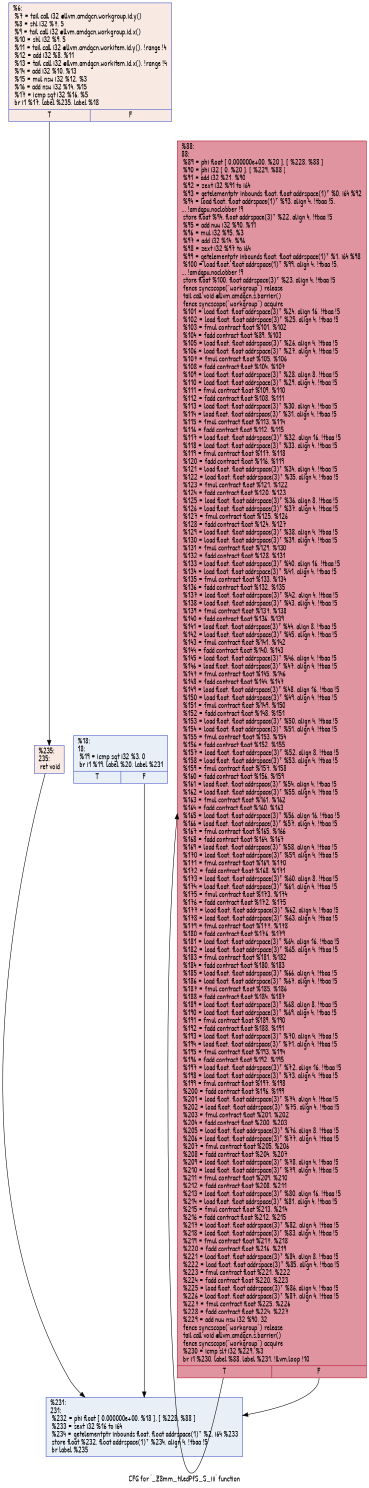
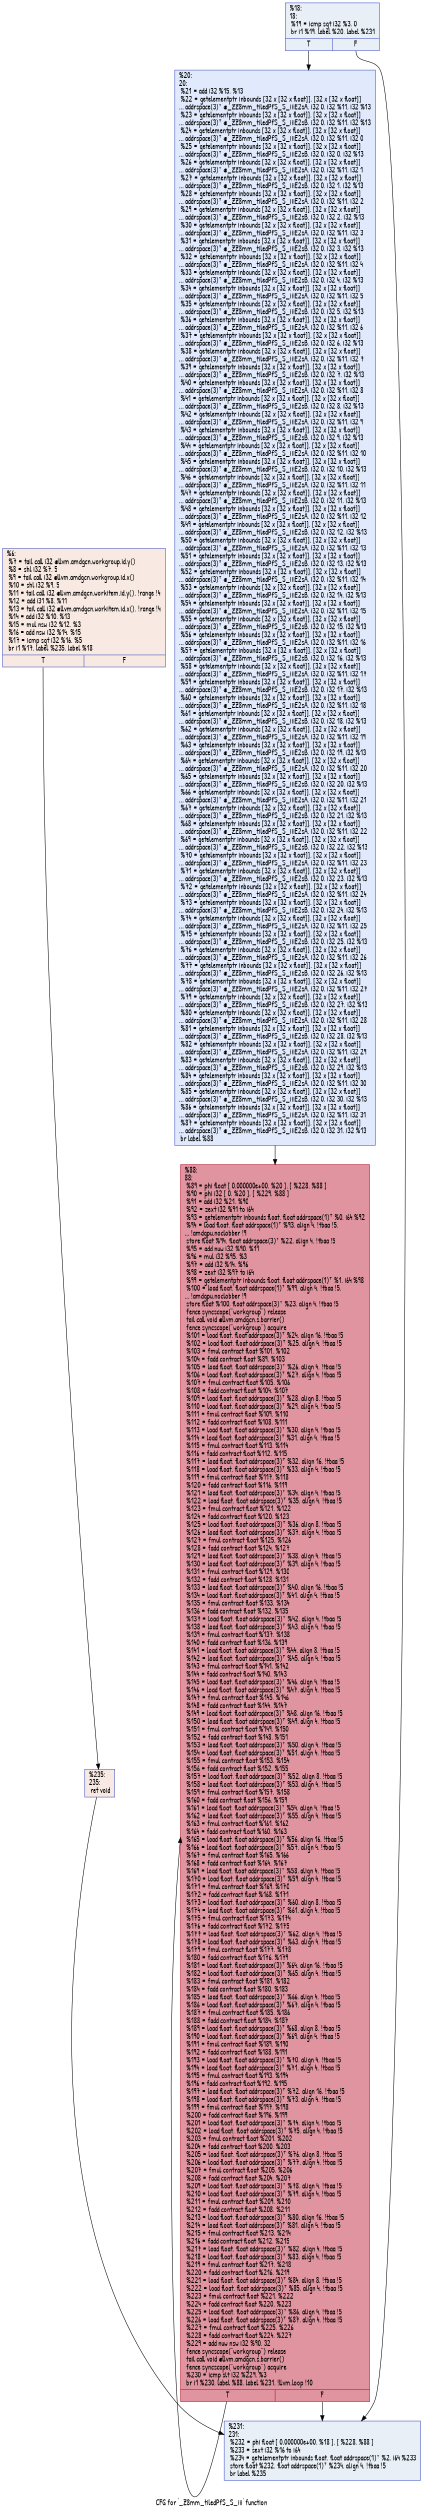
(44, 56) -> (37, 601)
none -> (275, 608)
